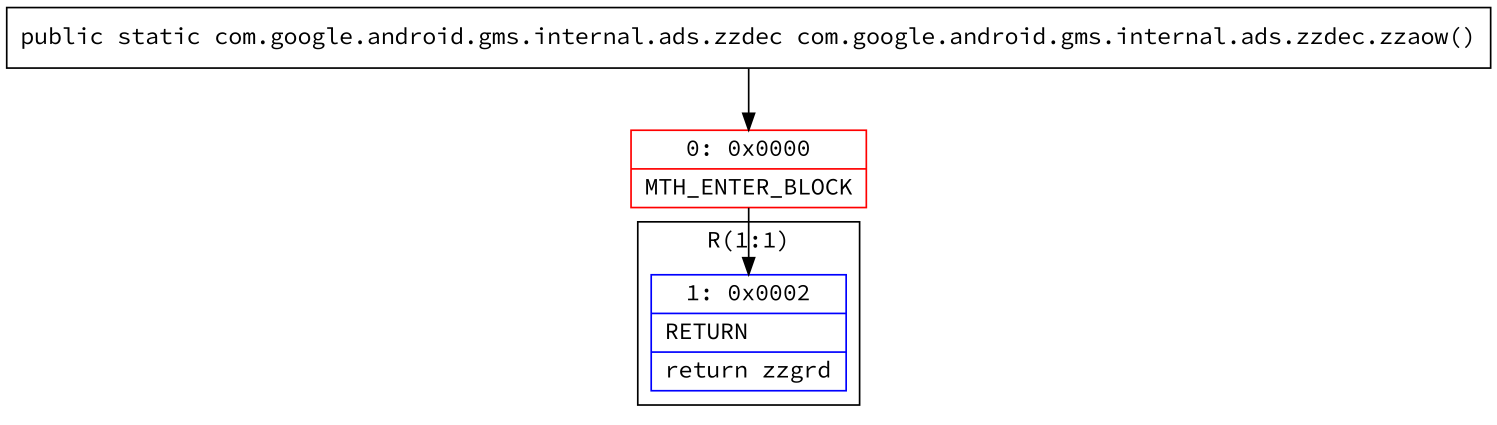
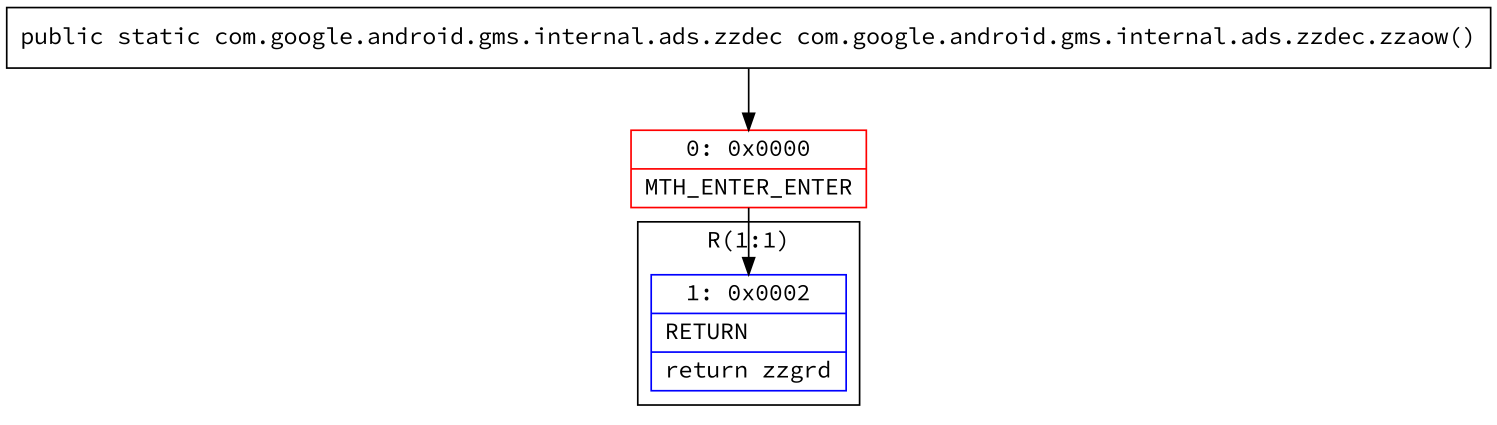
(749, 187) -> (749, 187)
